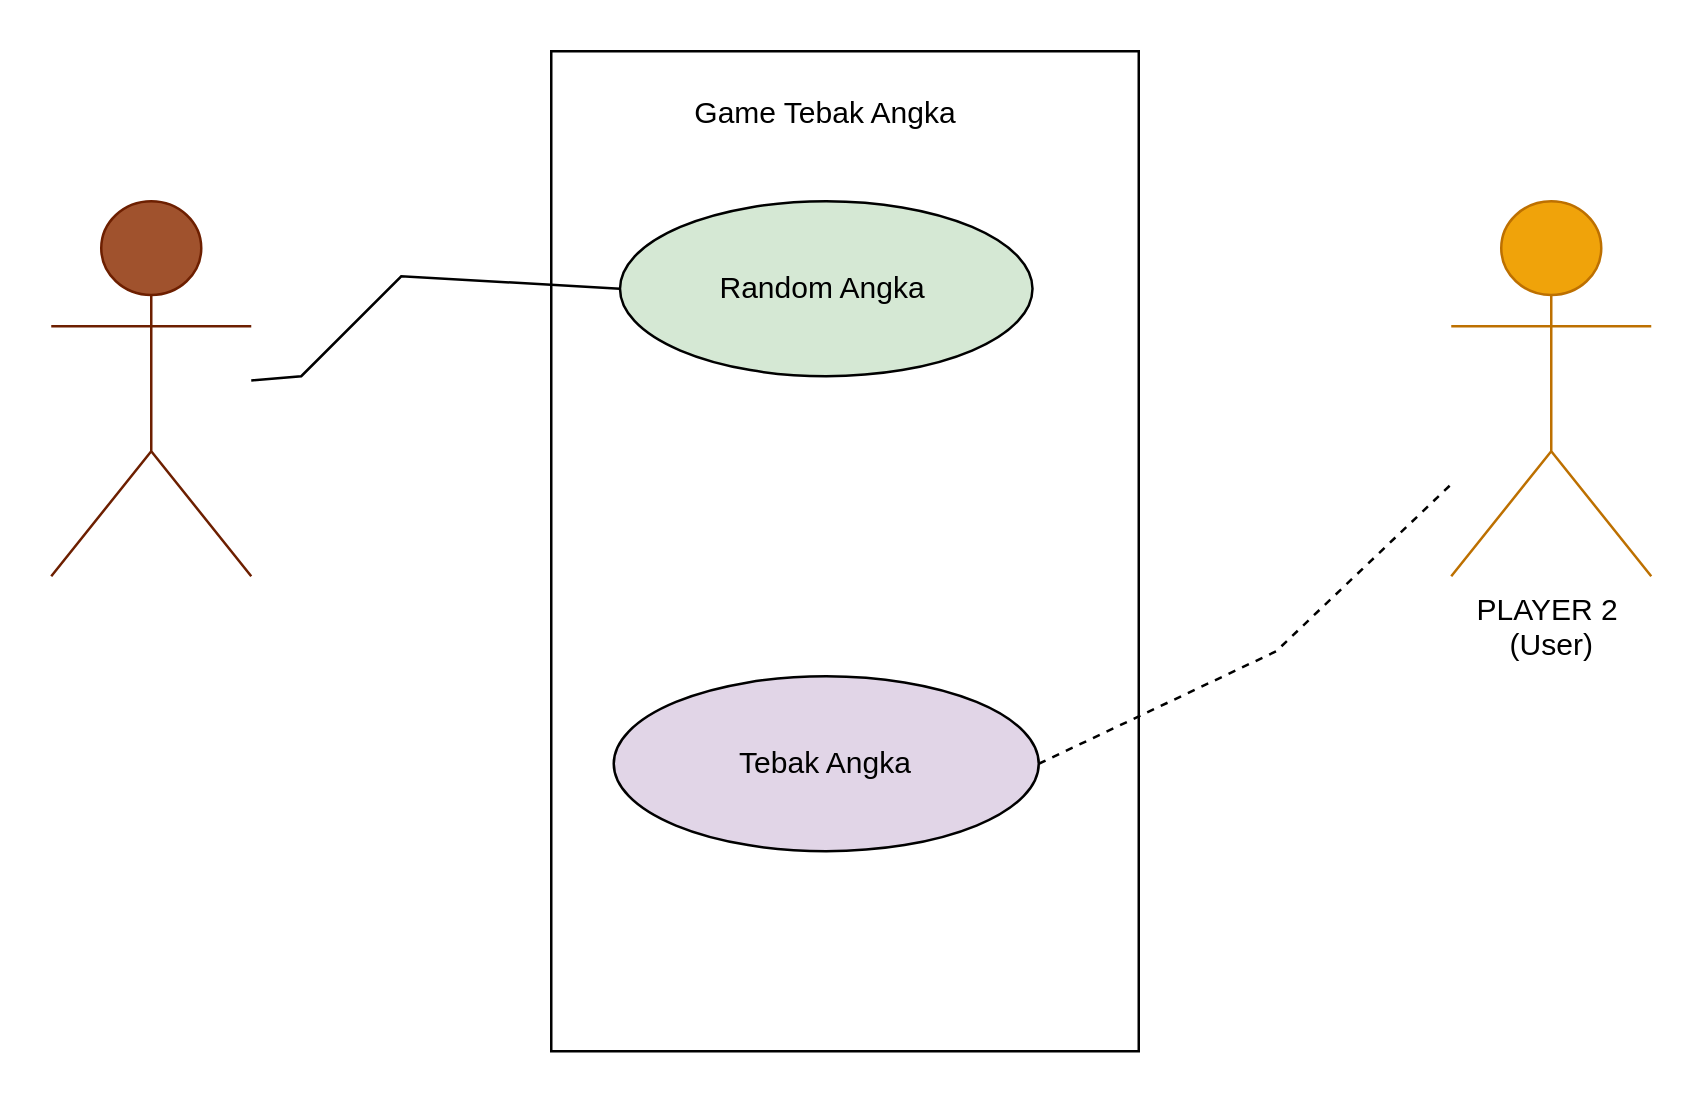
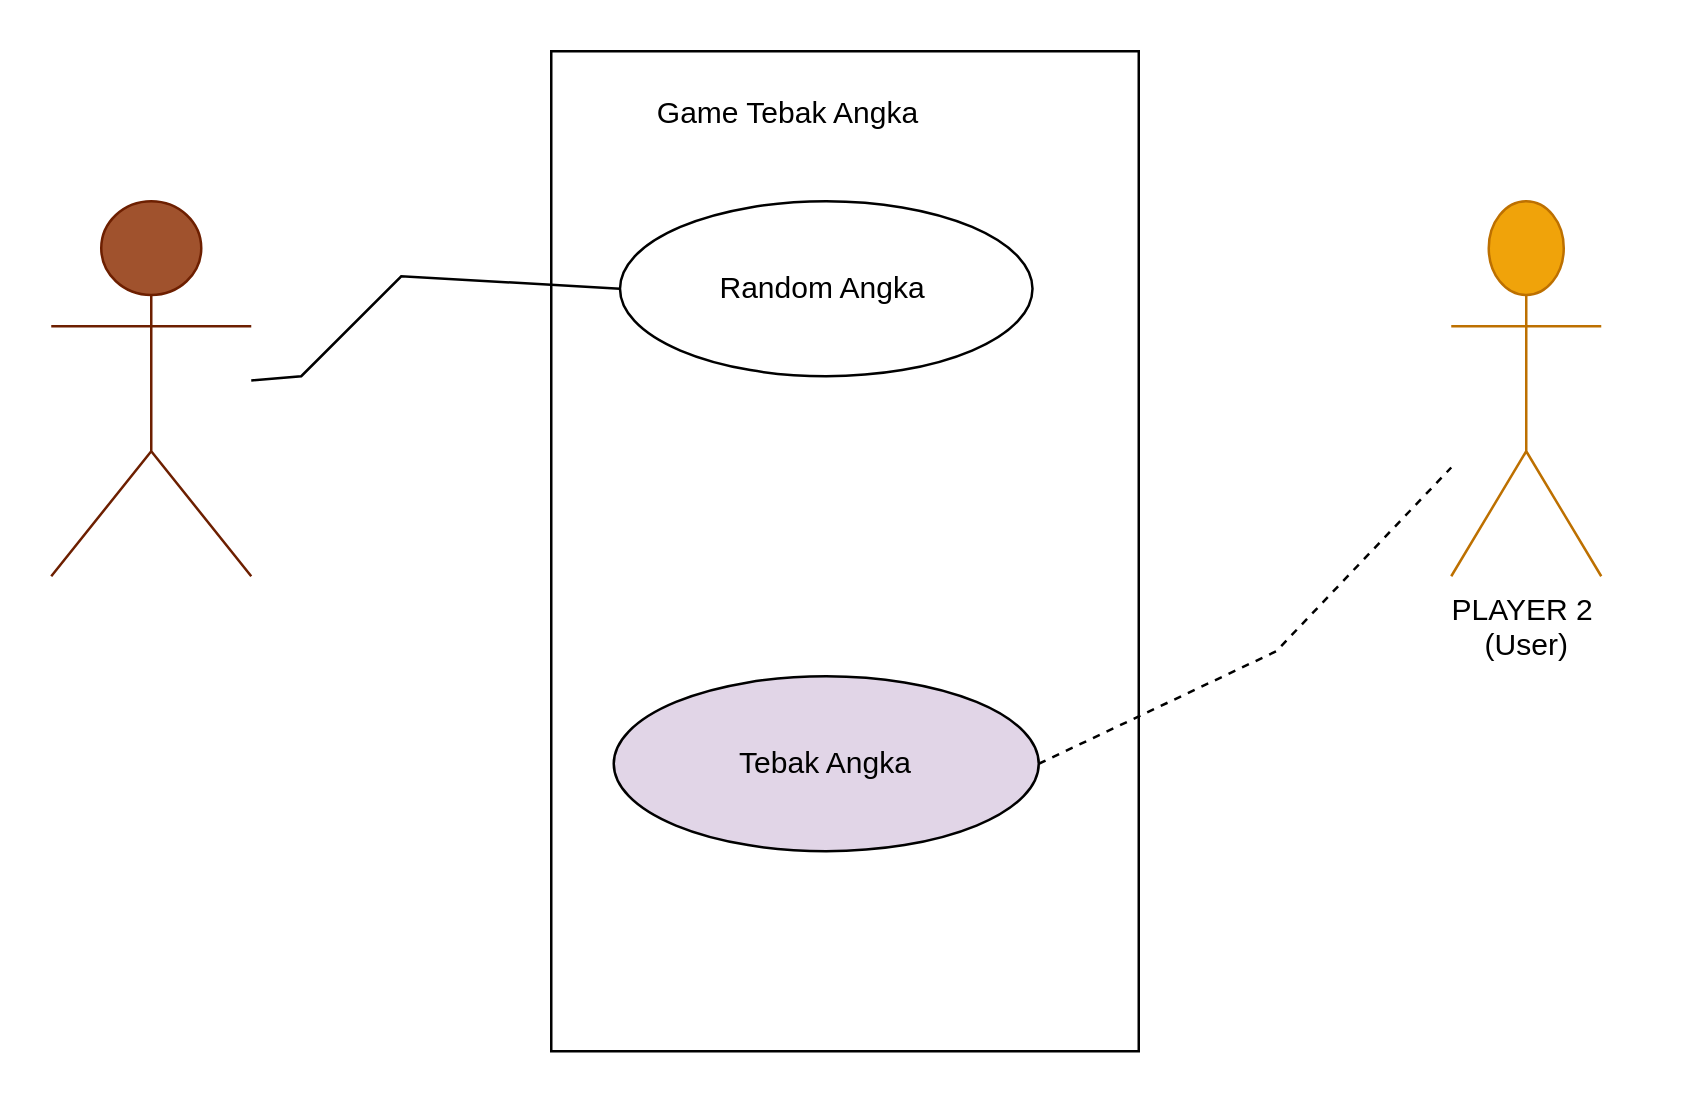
(826, 114) -> (789, 114)
(826, 289) -> (826, 289)
(1551, 389) -> (1526, 389)
